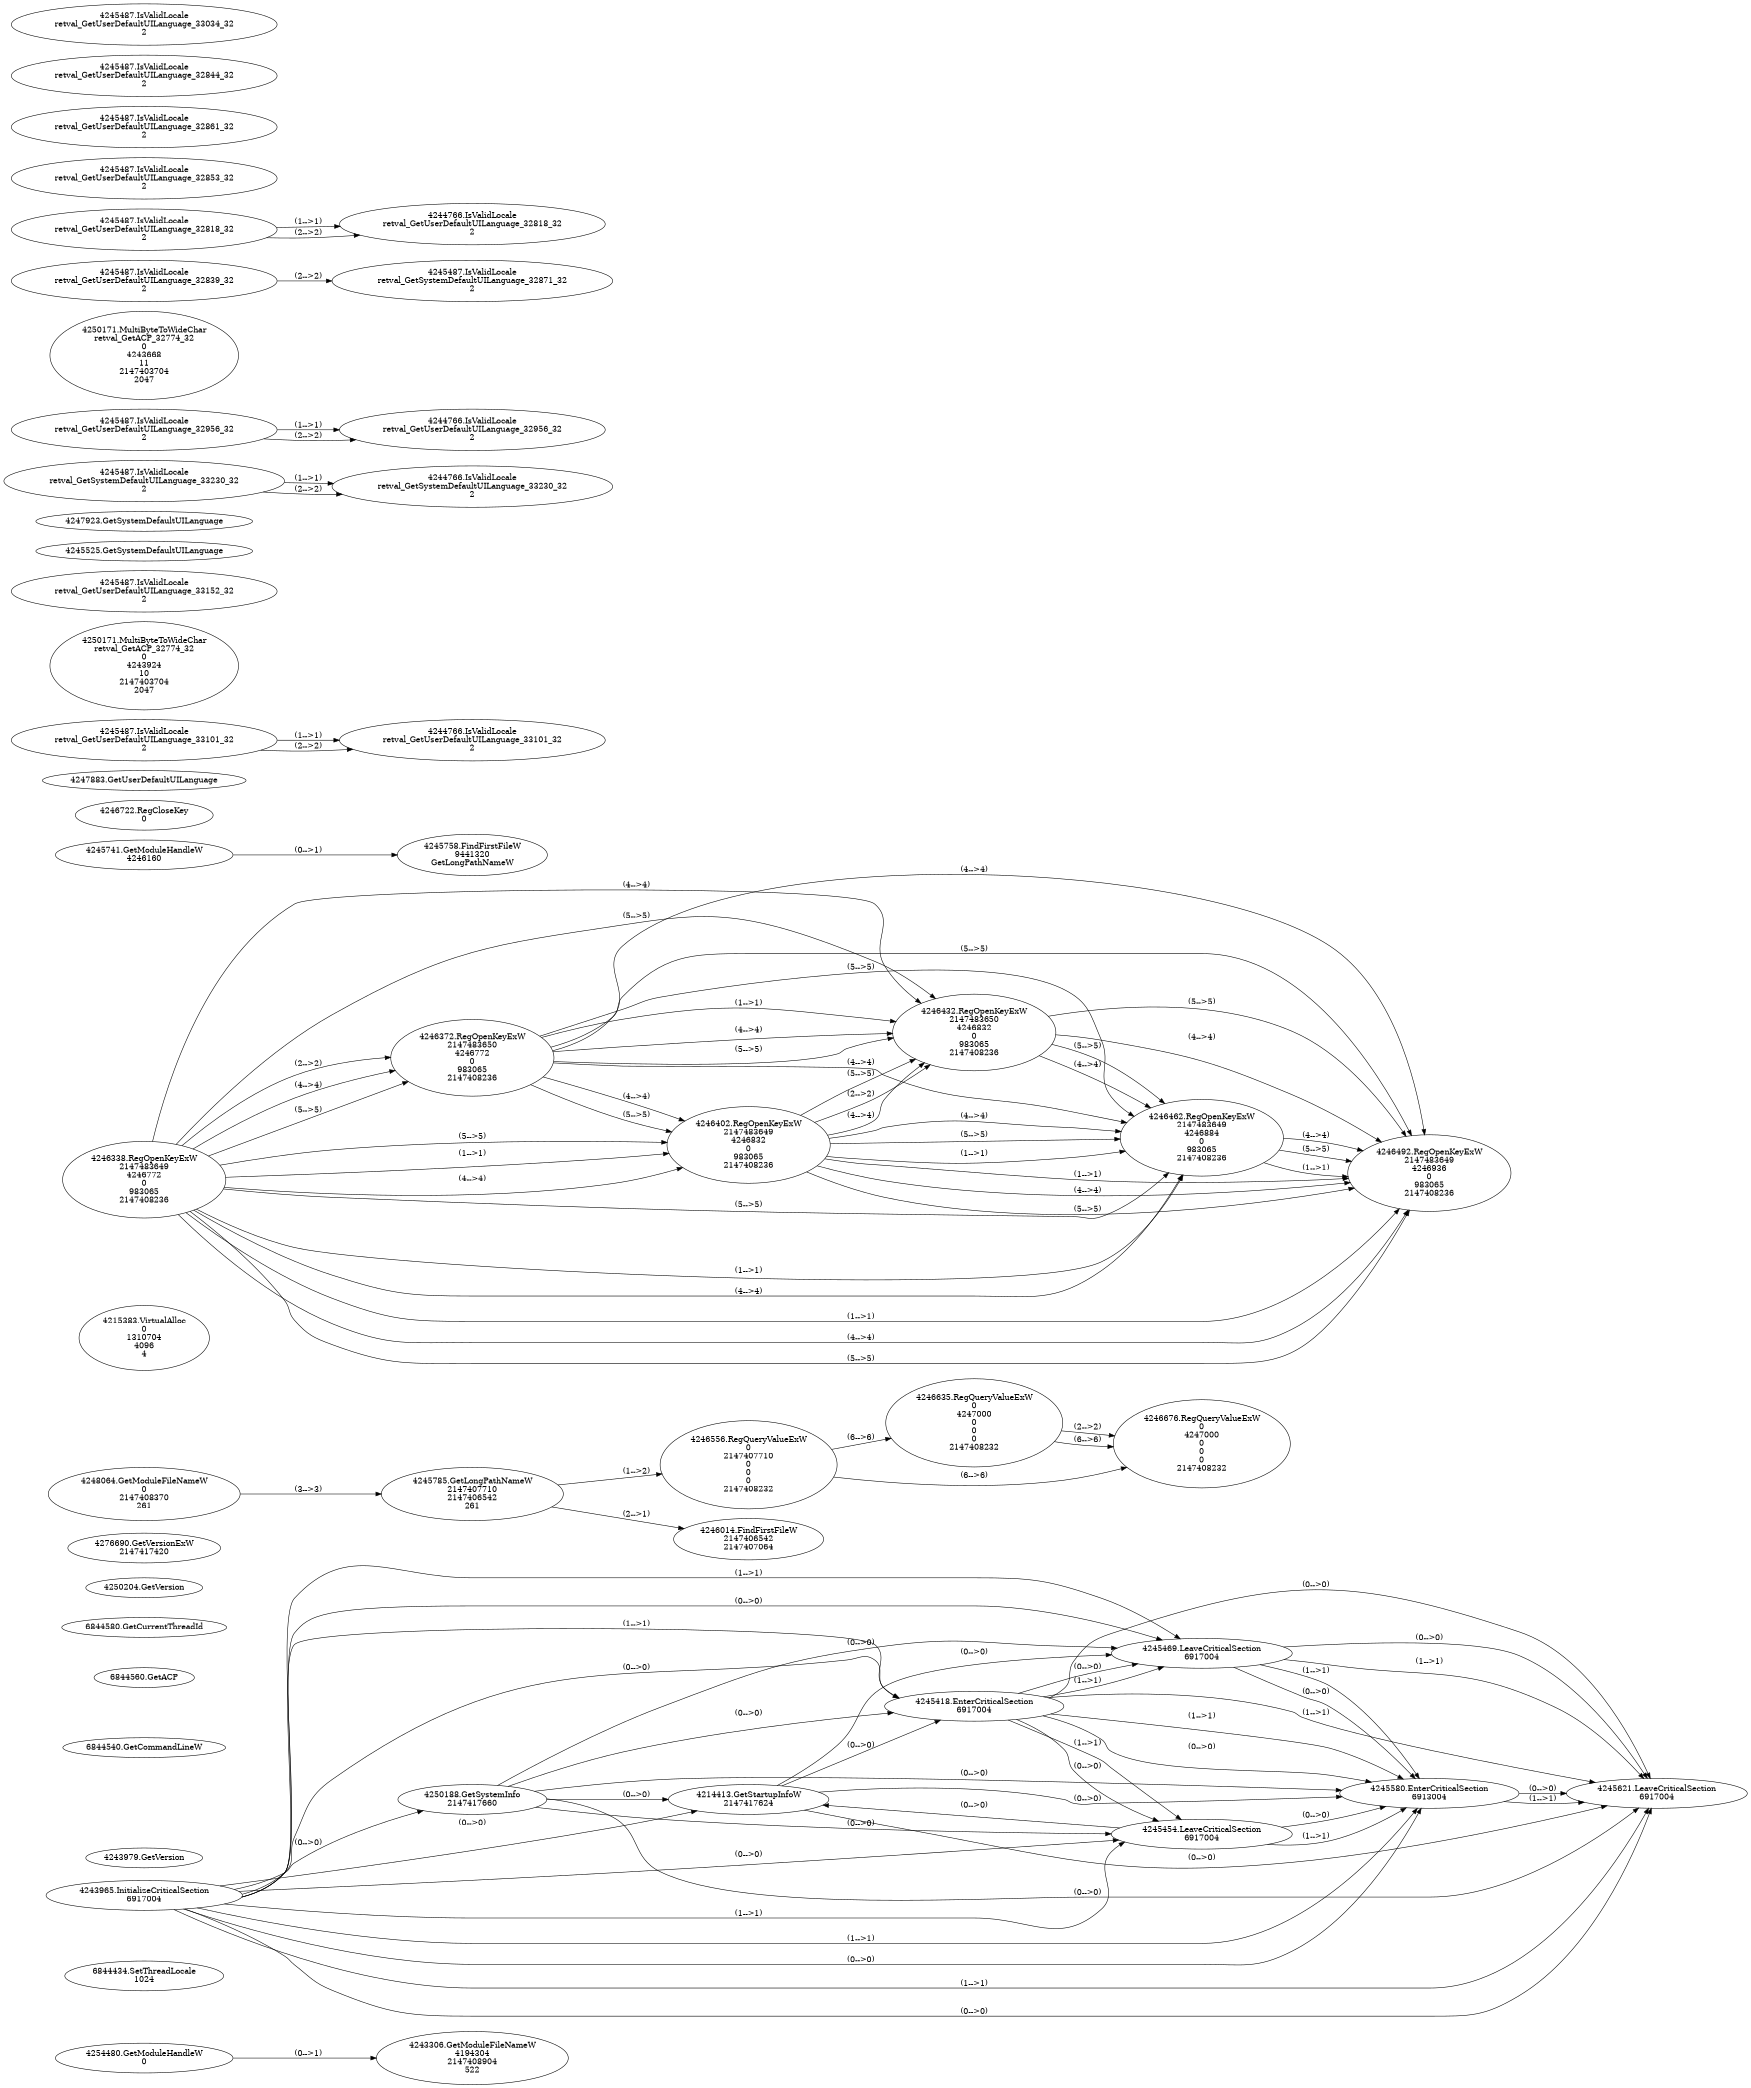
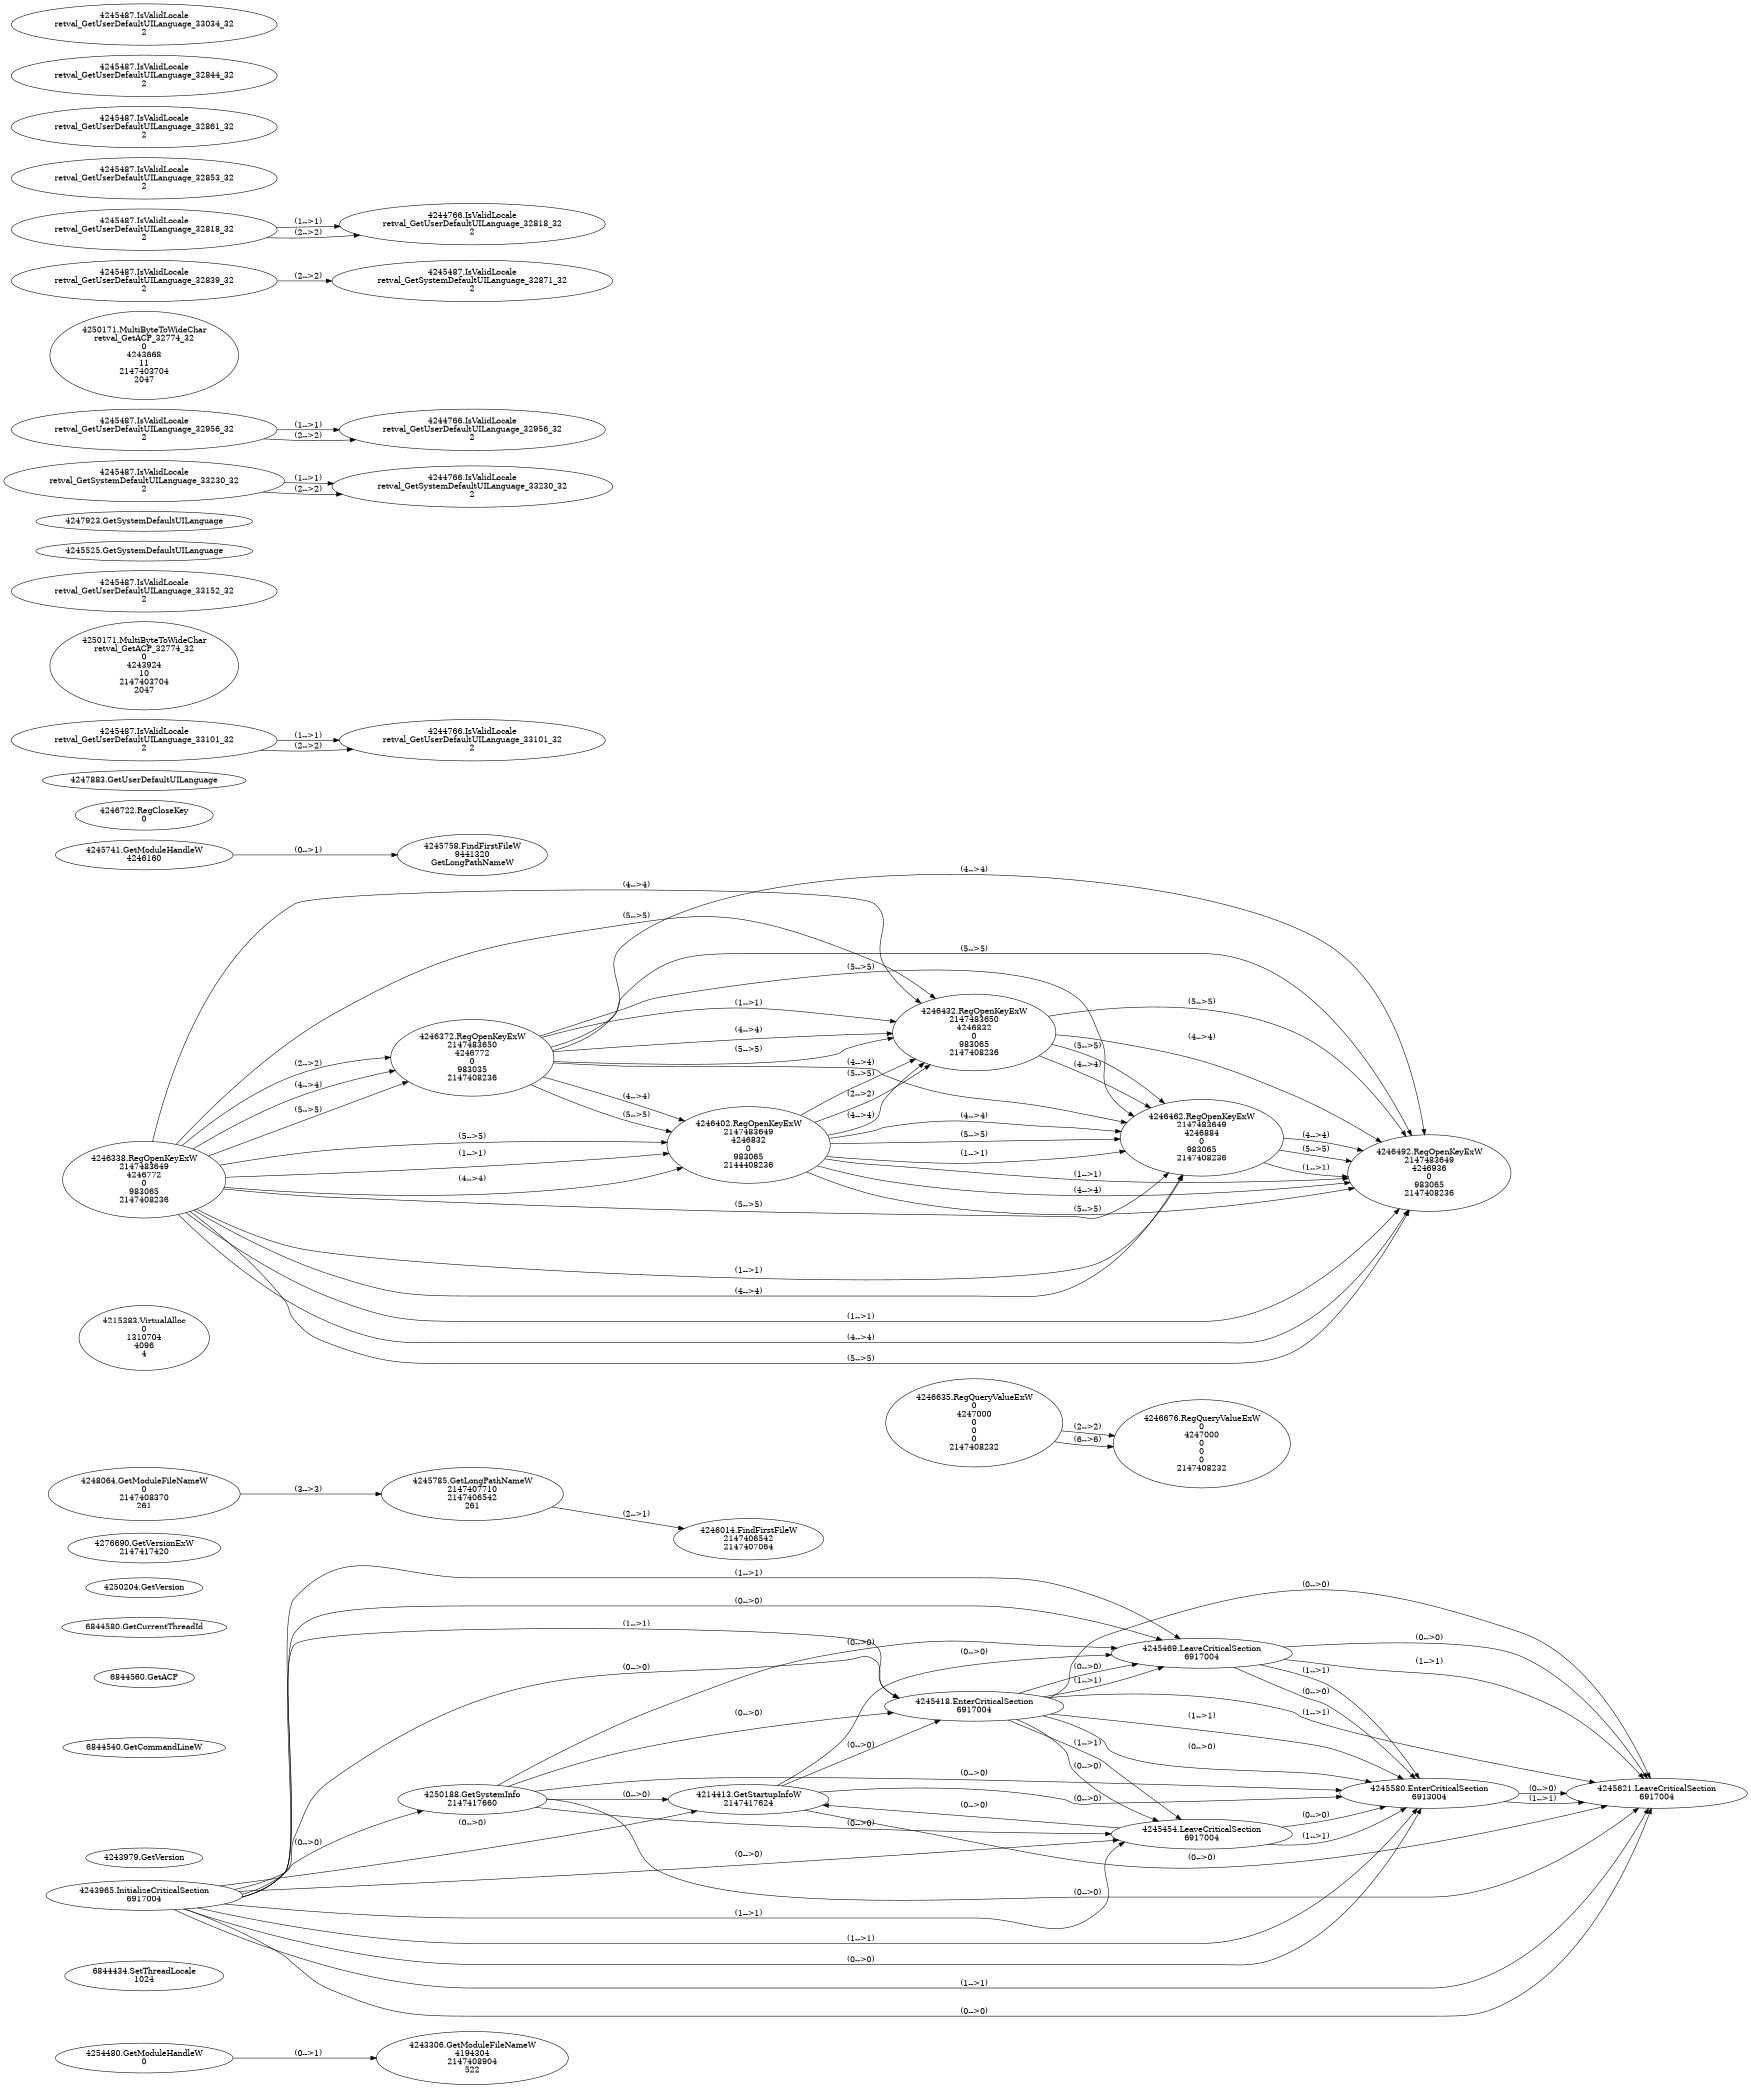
(472, 1058) -> (472, 1058)
(749, 1145) -> (749, 1145)
(749, 1465) -> none
